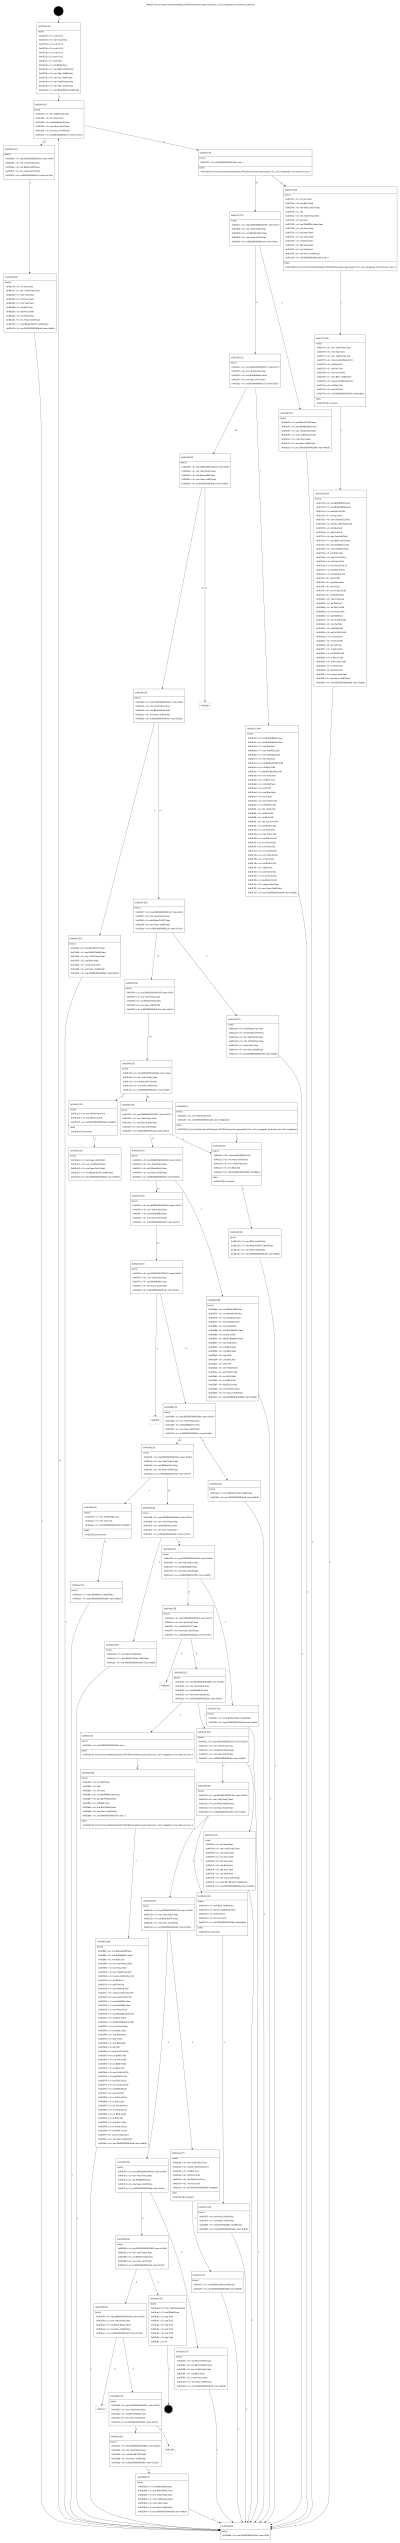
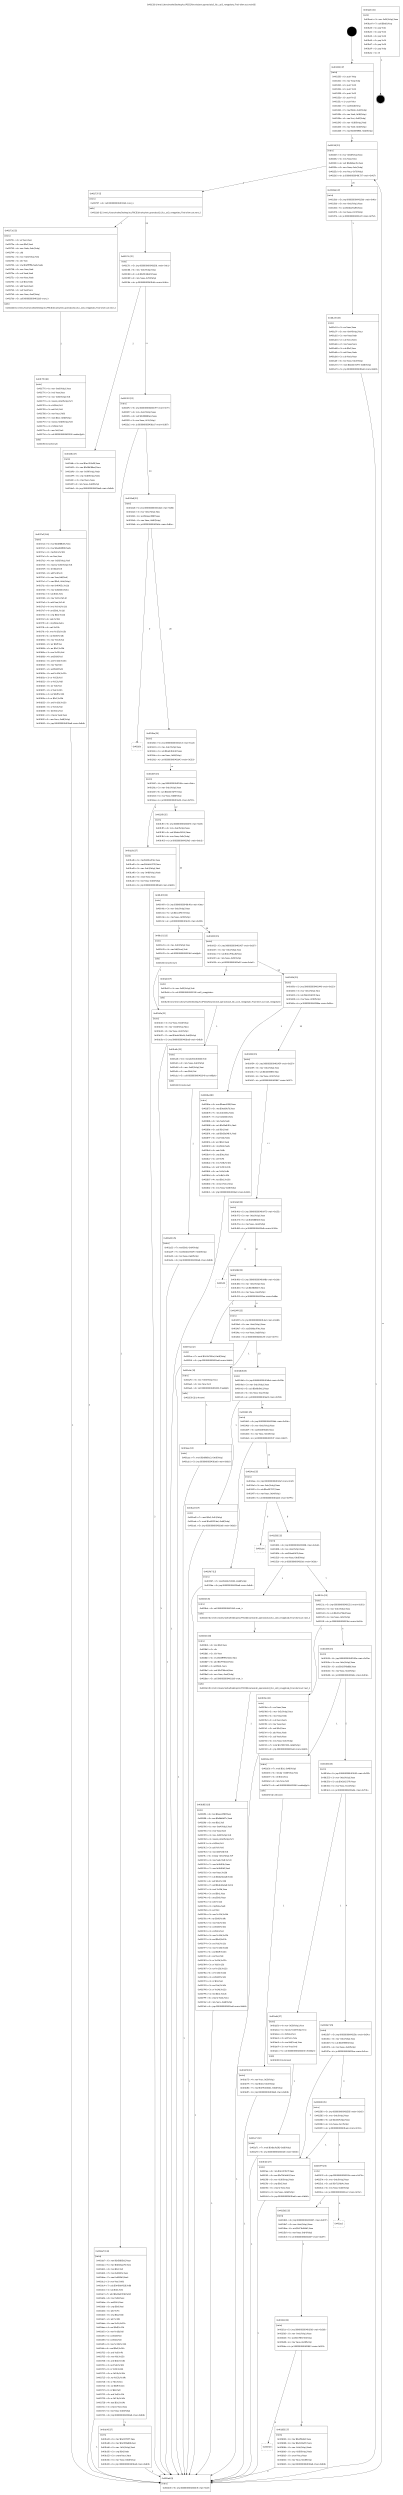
(127, 828) -> (124, 2422)
(191, 1144) -> (226, 970)
none -> (160, 1760)
(153, 2281) -> (317, 2145)
(164, 2435) -> (282, 2396)
